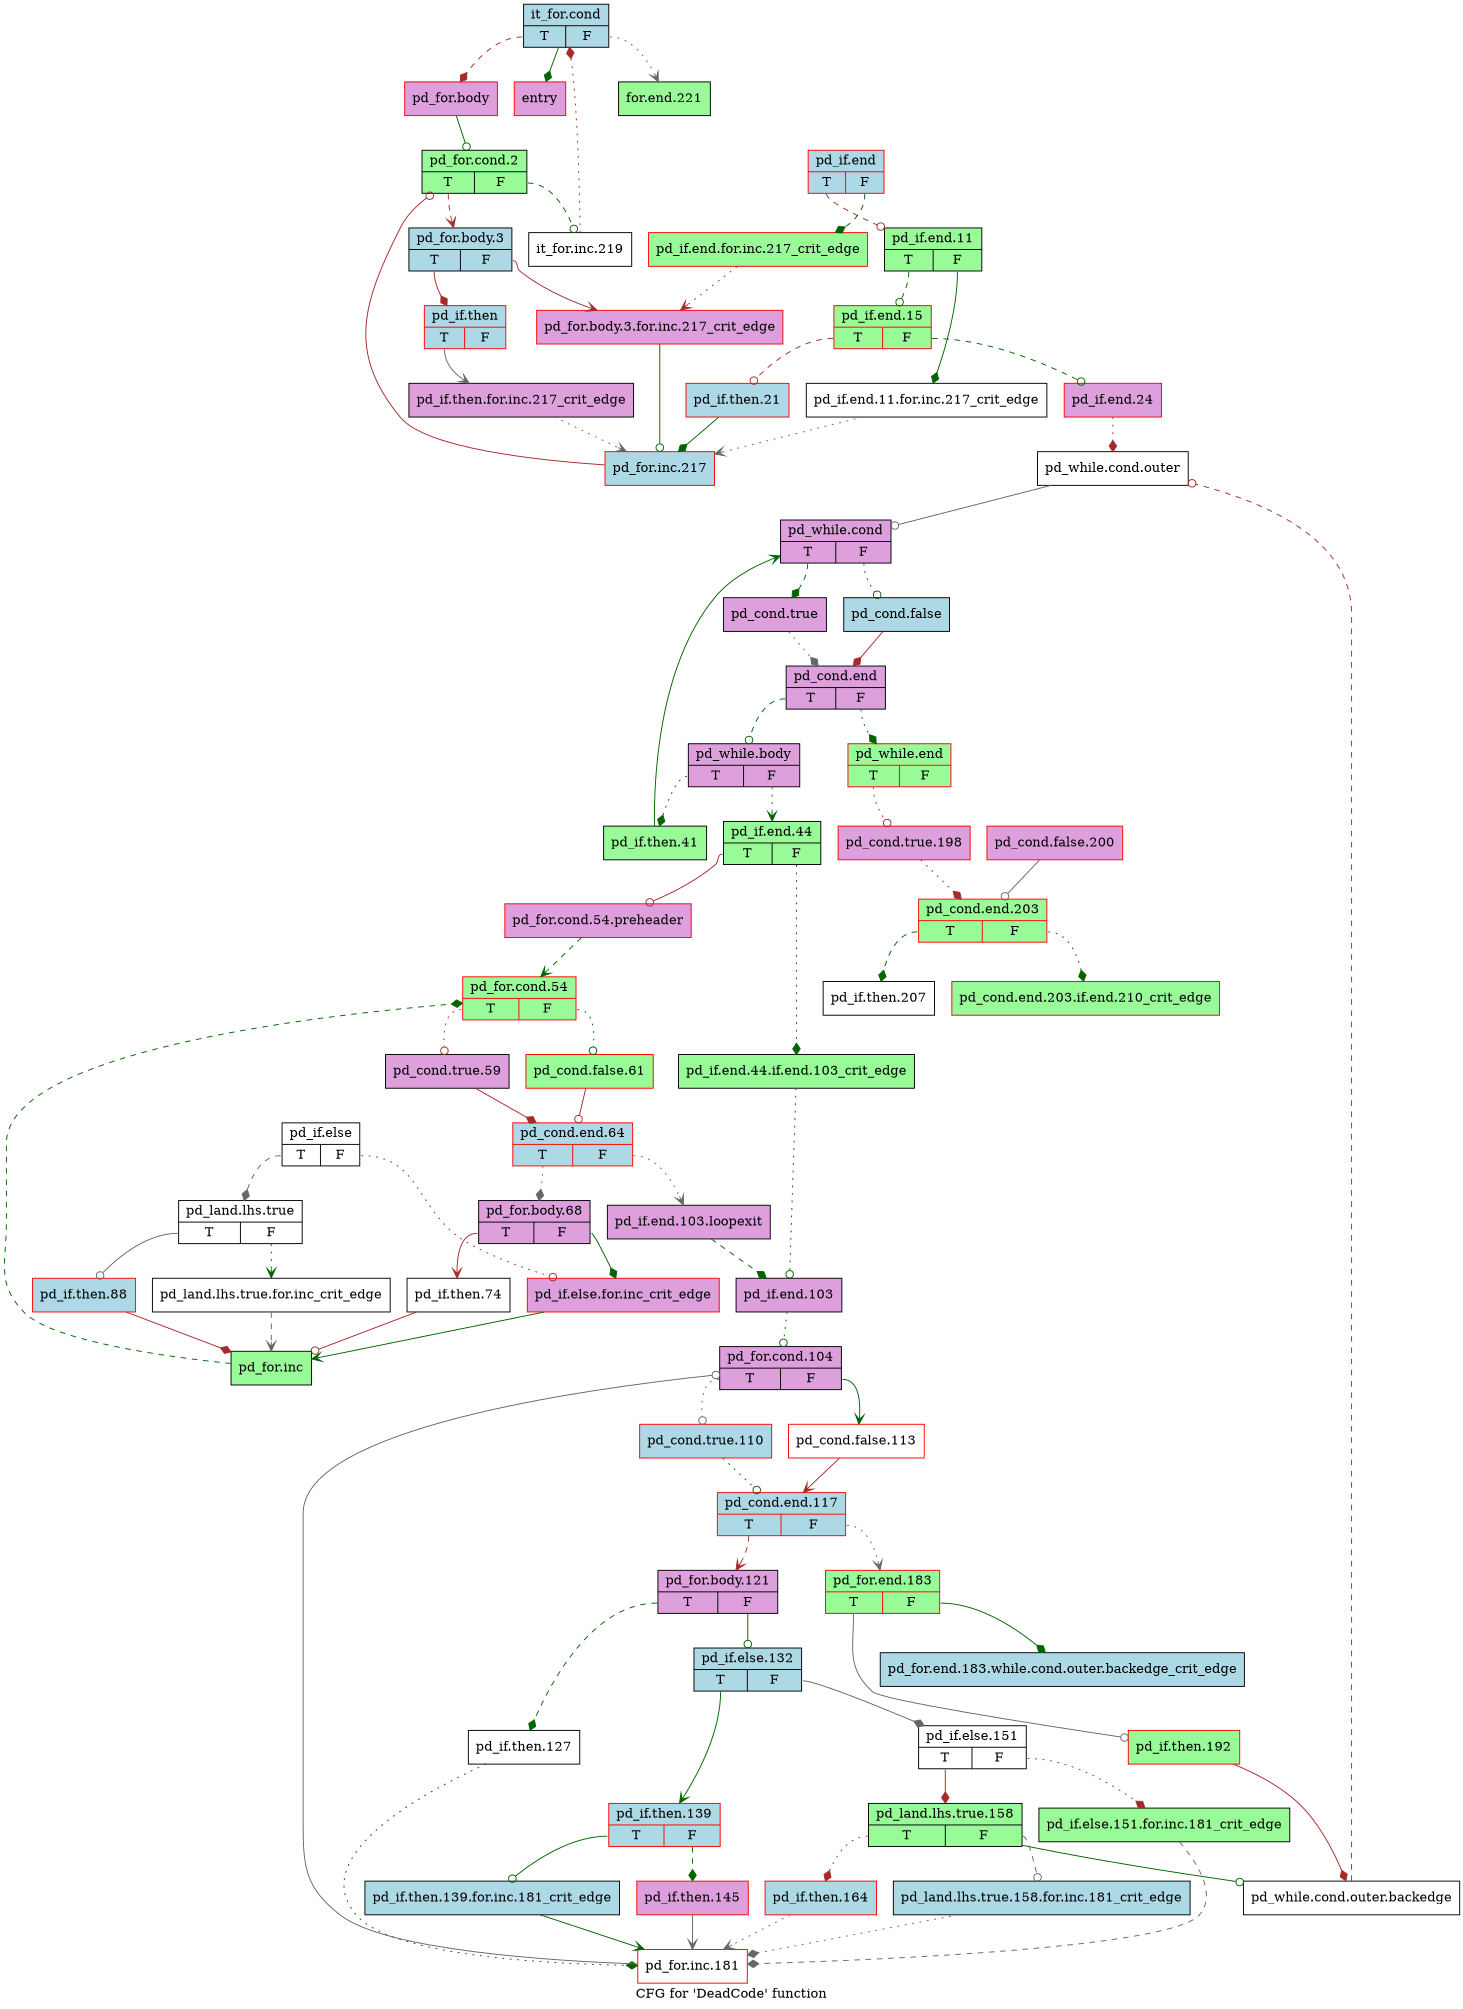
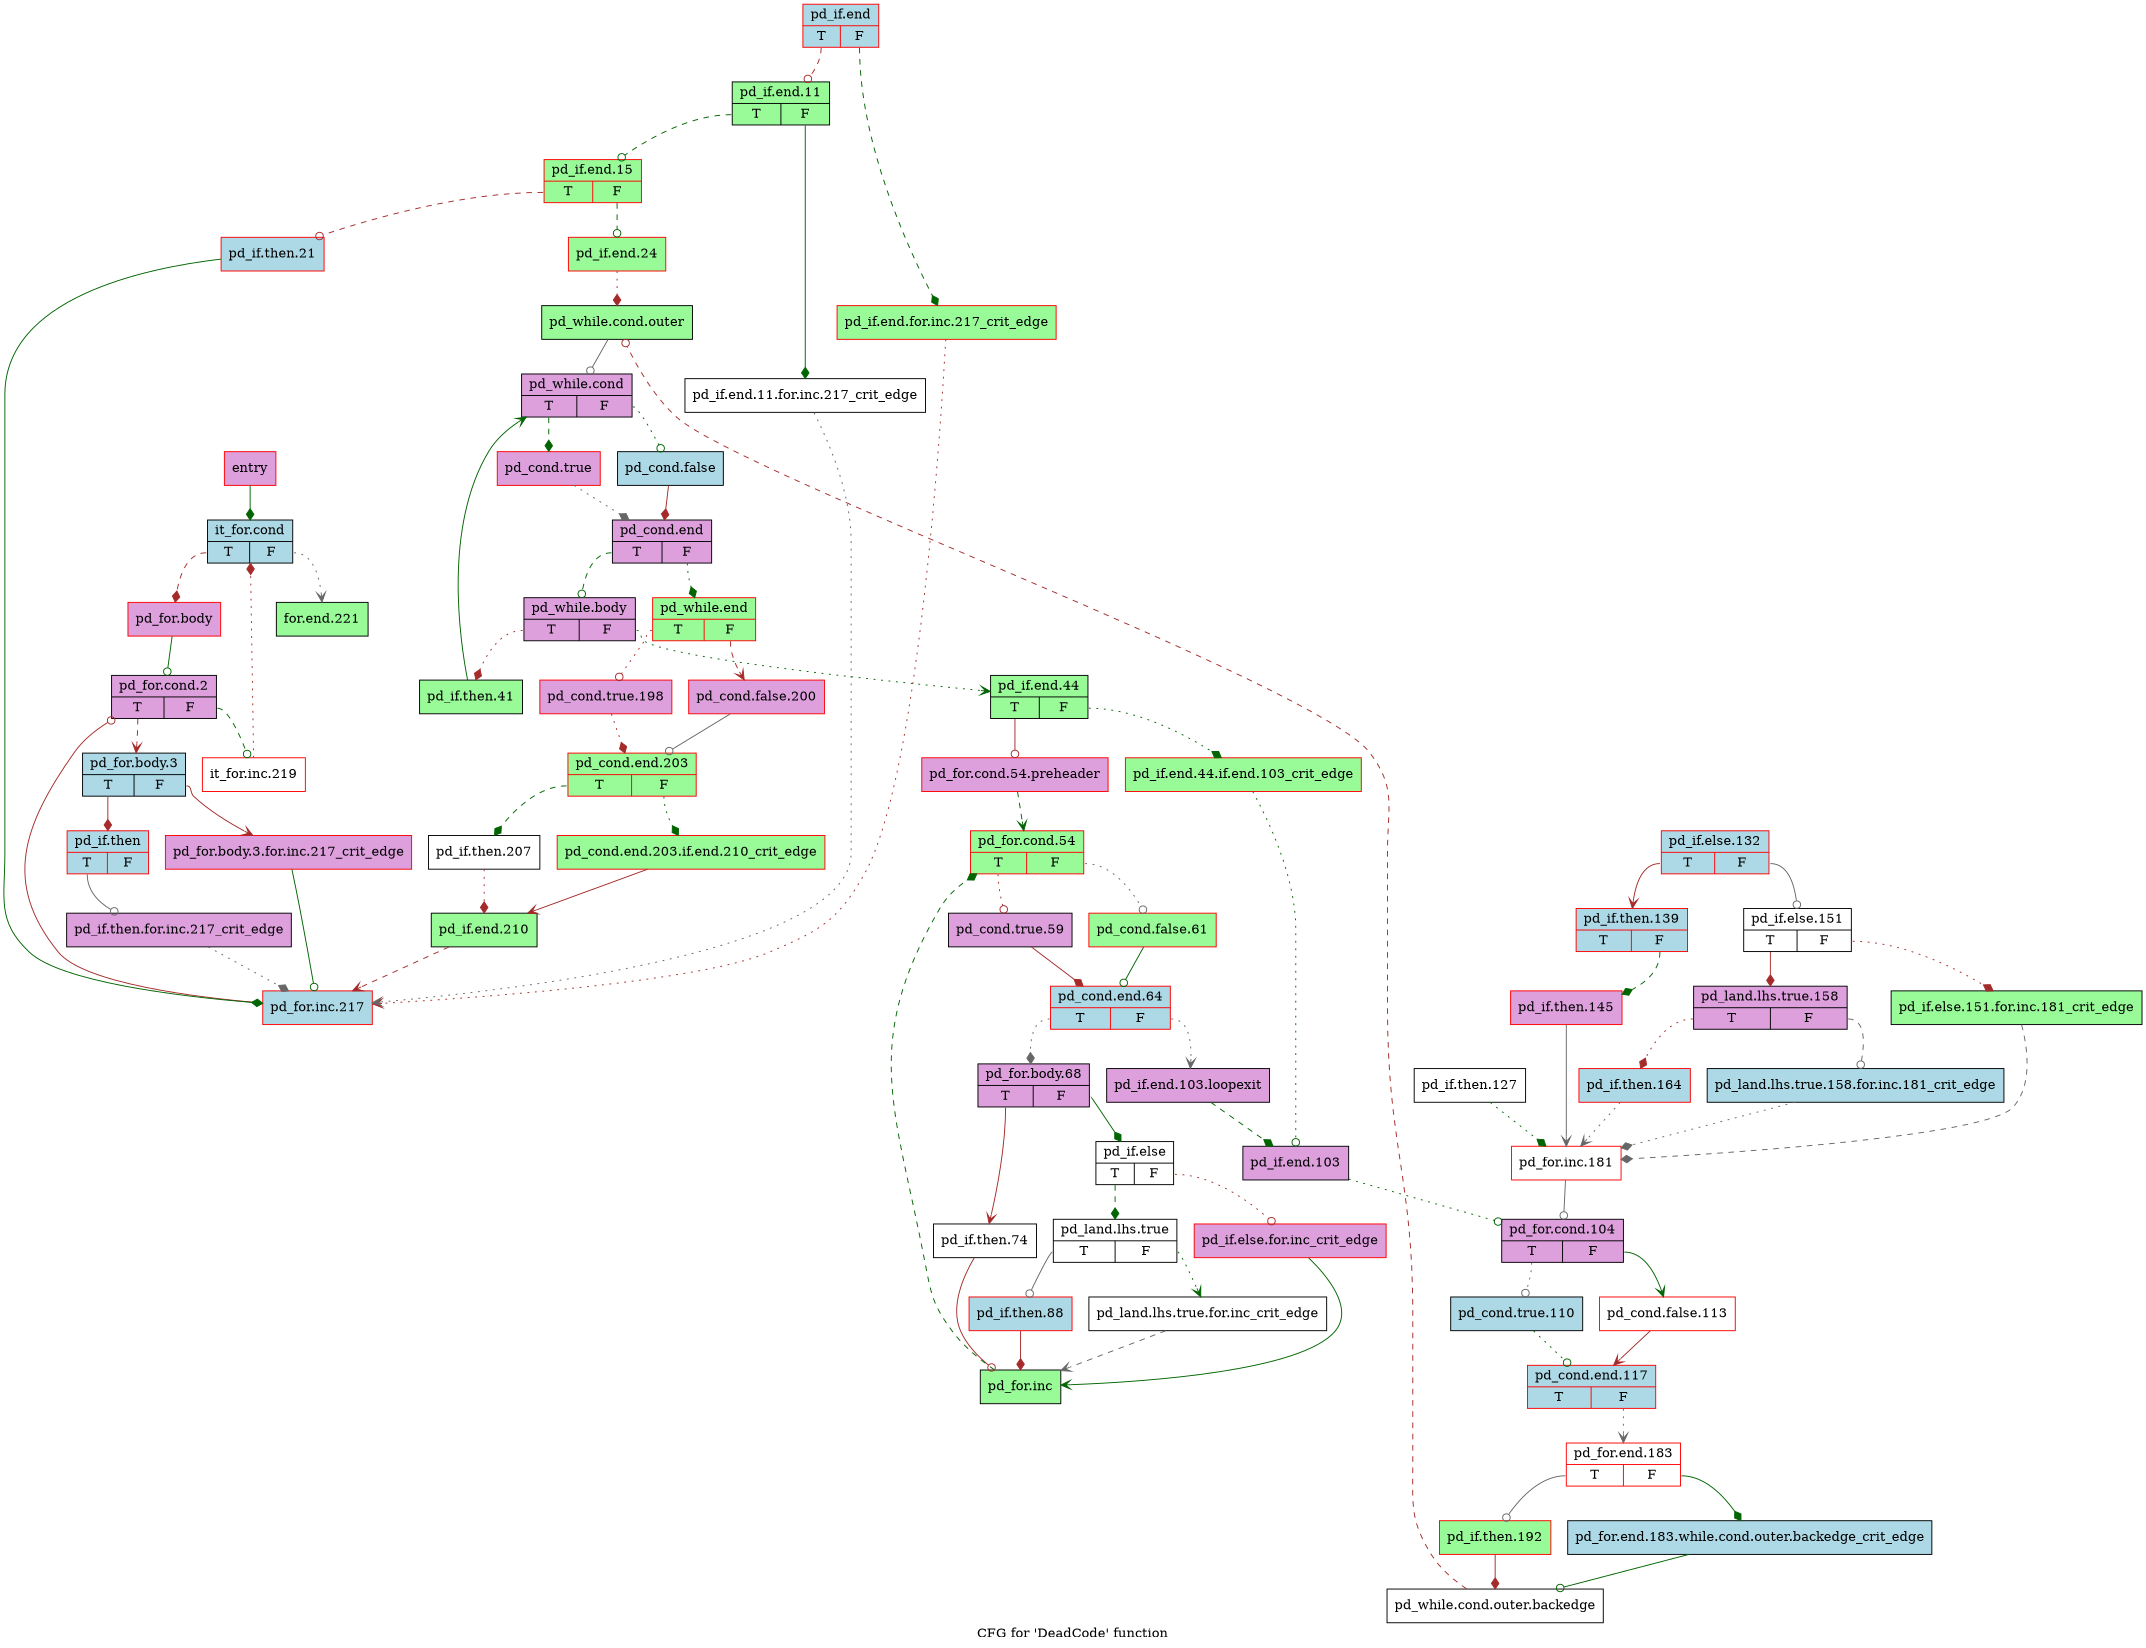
(554, 59) -> (250, 497)
(474, 172) -> (164, 697)
(580, 249) -> (254, 775)
(713, 285) -> (869, 862)
(449, 366) -> (94, 895)
(1113, 400) -> (617, 254)
(586, 432) -> (243, 966)
(1113, 469) -> (617, 322)
(775, 615) -> (549, 469)
none -> (733, 655)
(672, 793) -> (496, 644)
none -> (484, 930)
(592, 1024) -> (1118, 878)
(796, 1071) -> (1243, 775)
(583, 1102) -> (1135, 963)
(259, 1167) -> (1115, 1196)
(602, 1250) -> (1103, 1114)
(706, 1441) -> (1517, 1314)
(718, 1592) -> none
(883, 1592) -> (1623, 1465)
(748, 1670) -> (1715, 852)
(859, 1699) -> (1790, 877)
(709, 1746) -> (1641, 876)
(945, 1825) -> (1770, 1008)
(1129, 1865) -> (1626, 1571)
(492, 1898) -> none
